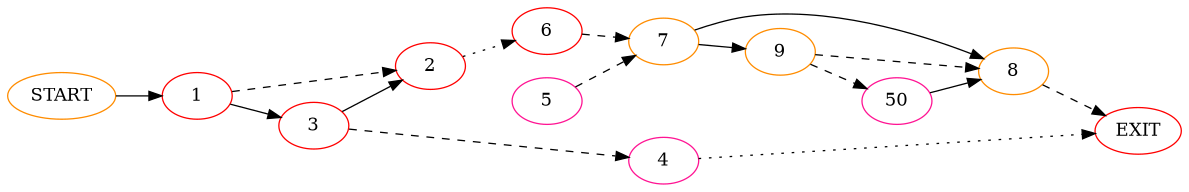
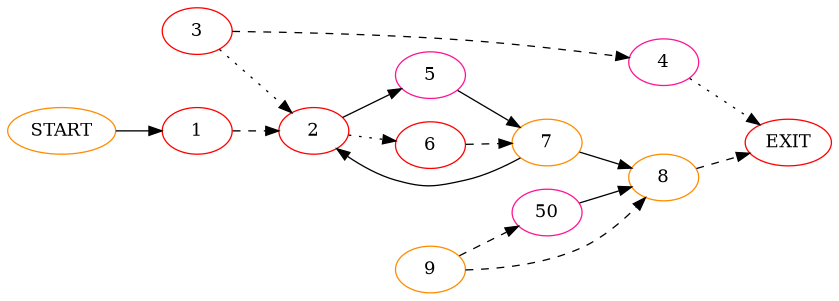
(715, 46) -> (433, 186)
(600, 74) -> (483, 105)
(366, 99) -> (251, 77)
none -> (366, 106)
(249, 109) -> none
